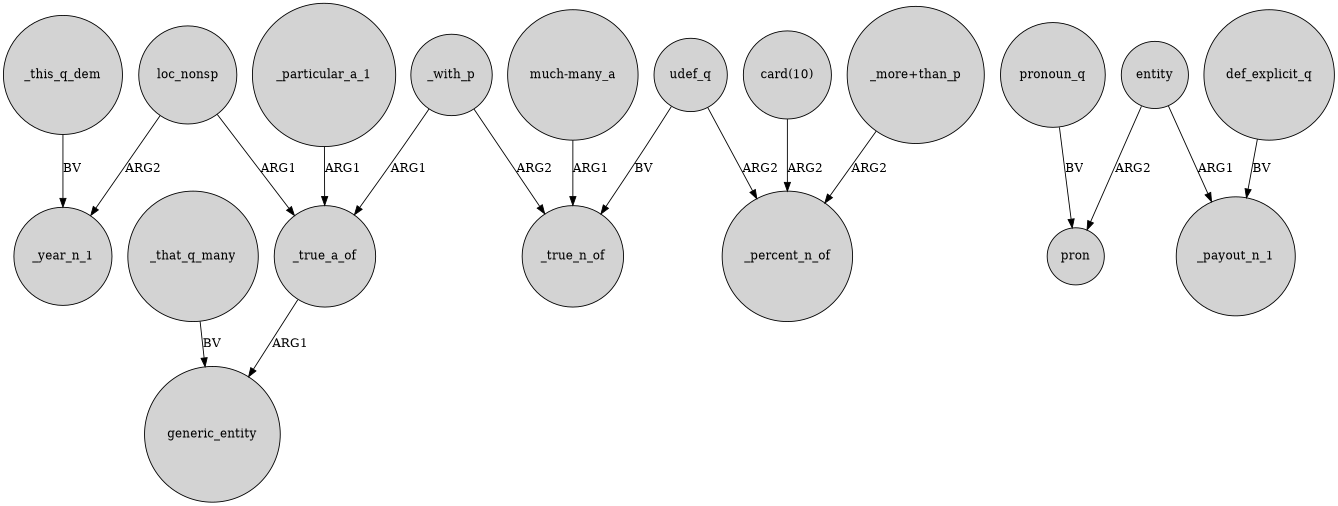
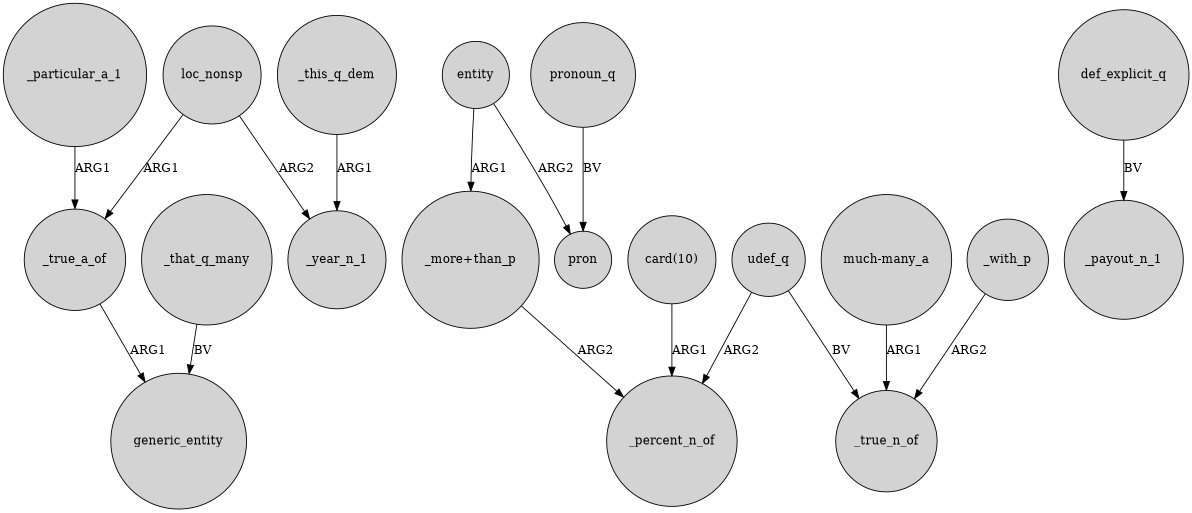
(1188, 150) -> (472, 145)
(395, 158) -> none
(72, 169) -> (355, 169)
(805, 169) -> (690, 351)
